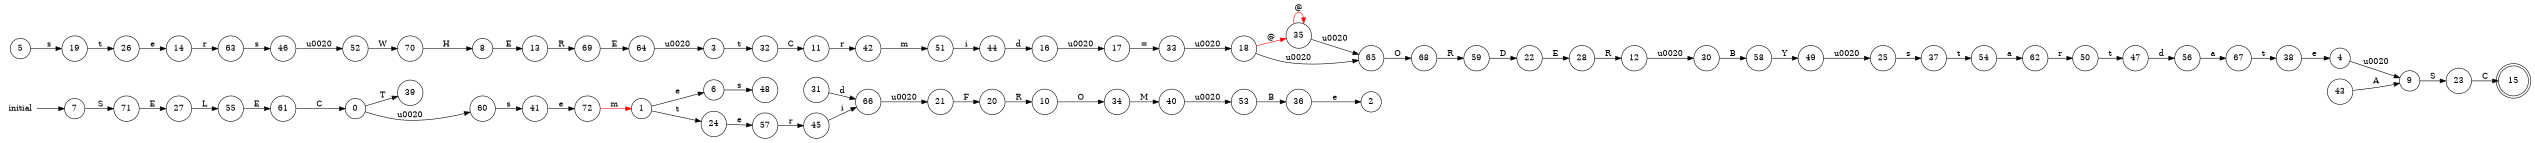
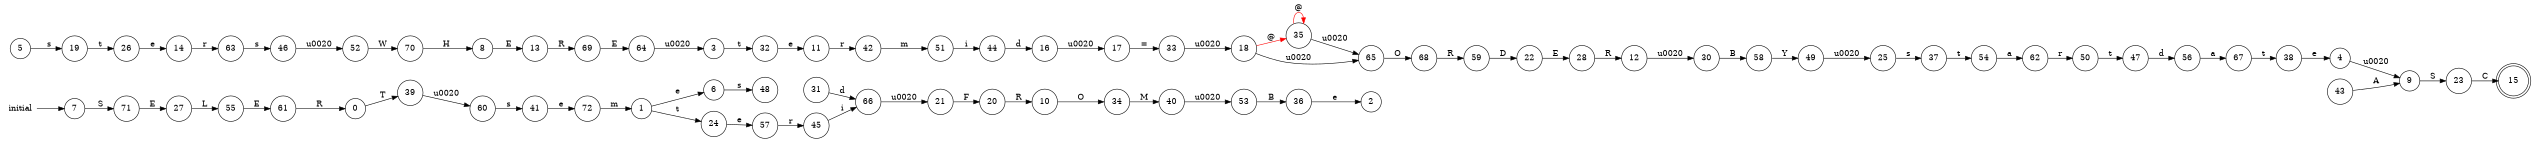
(791, 44) -> (791, 44)
(319, 104) -> (319, 104)
(613, 109) -> (613, 109)
(415, 120) -> (444, 100)
